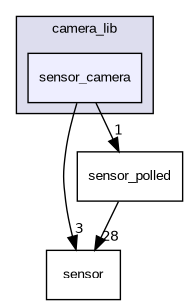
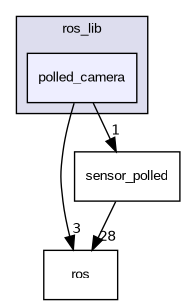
(85, 29) -> (82, 29)
(85, 78) -> (82, 78)
(83, 275) -> (81, 275)
